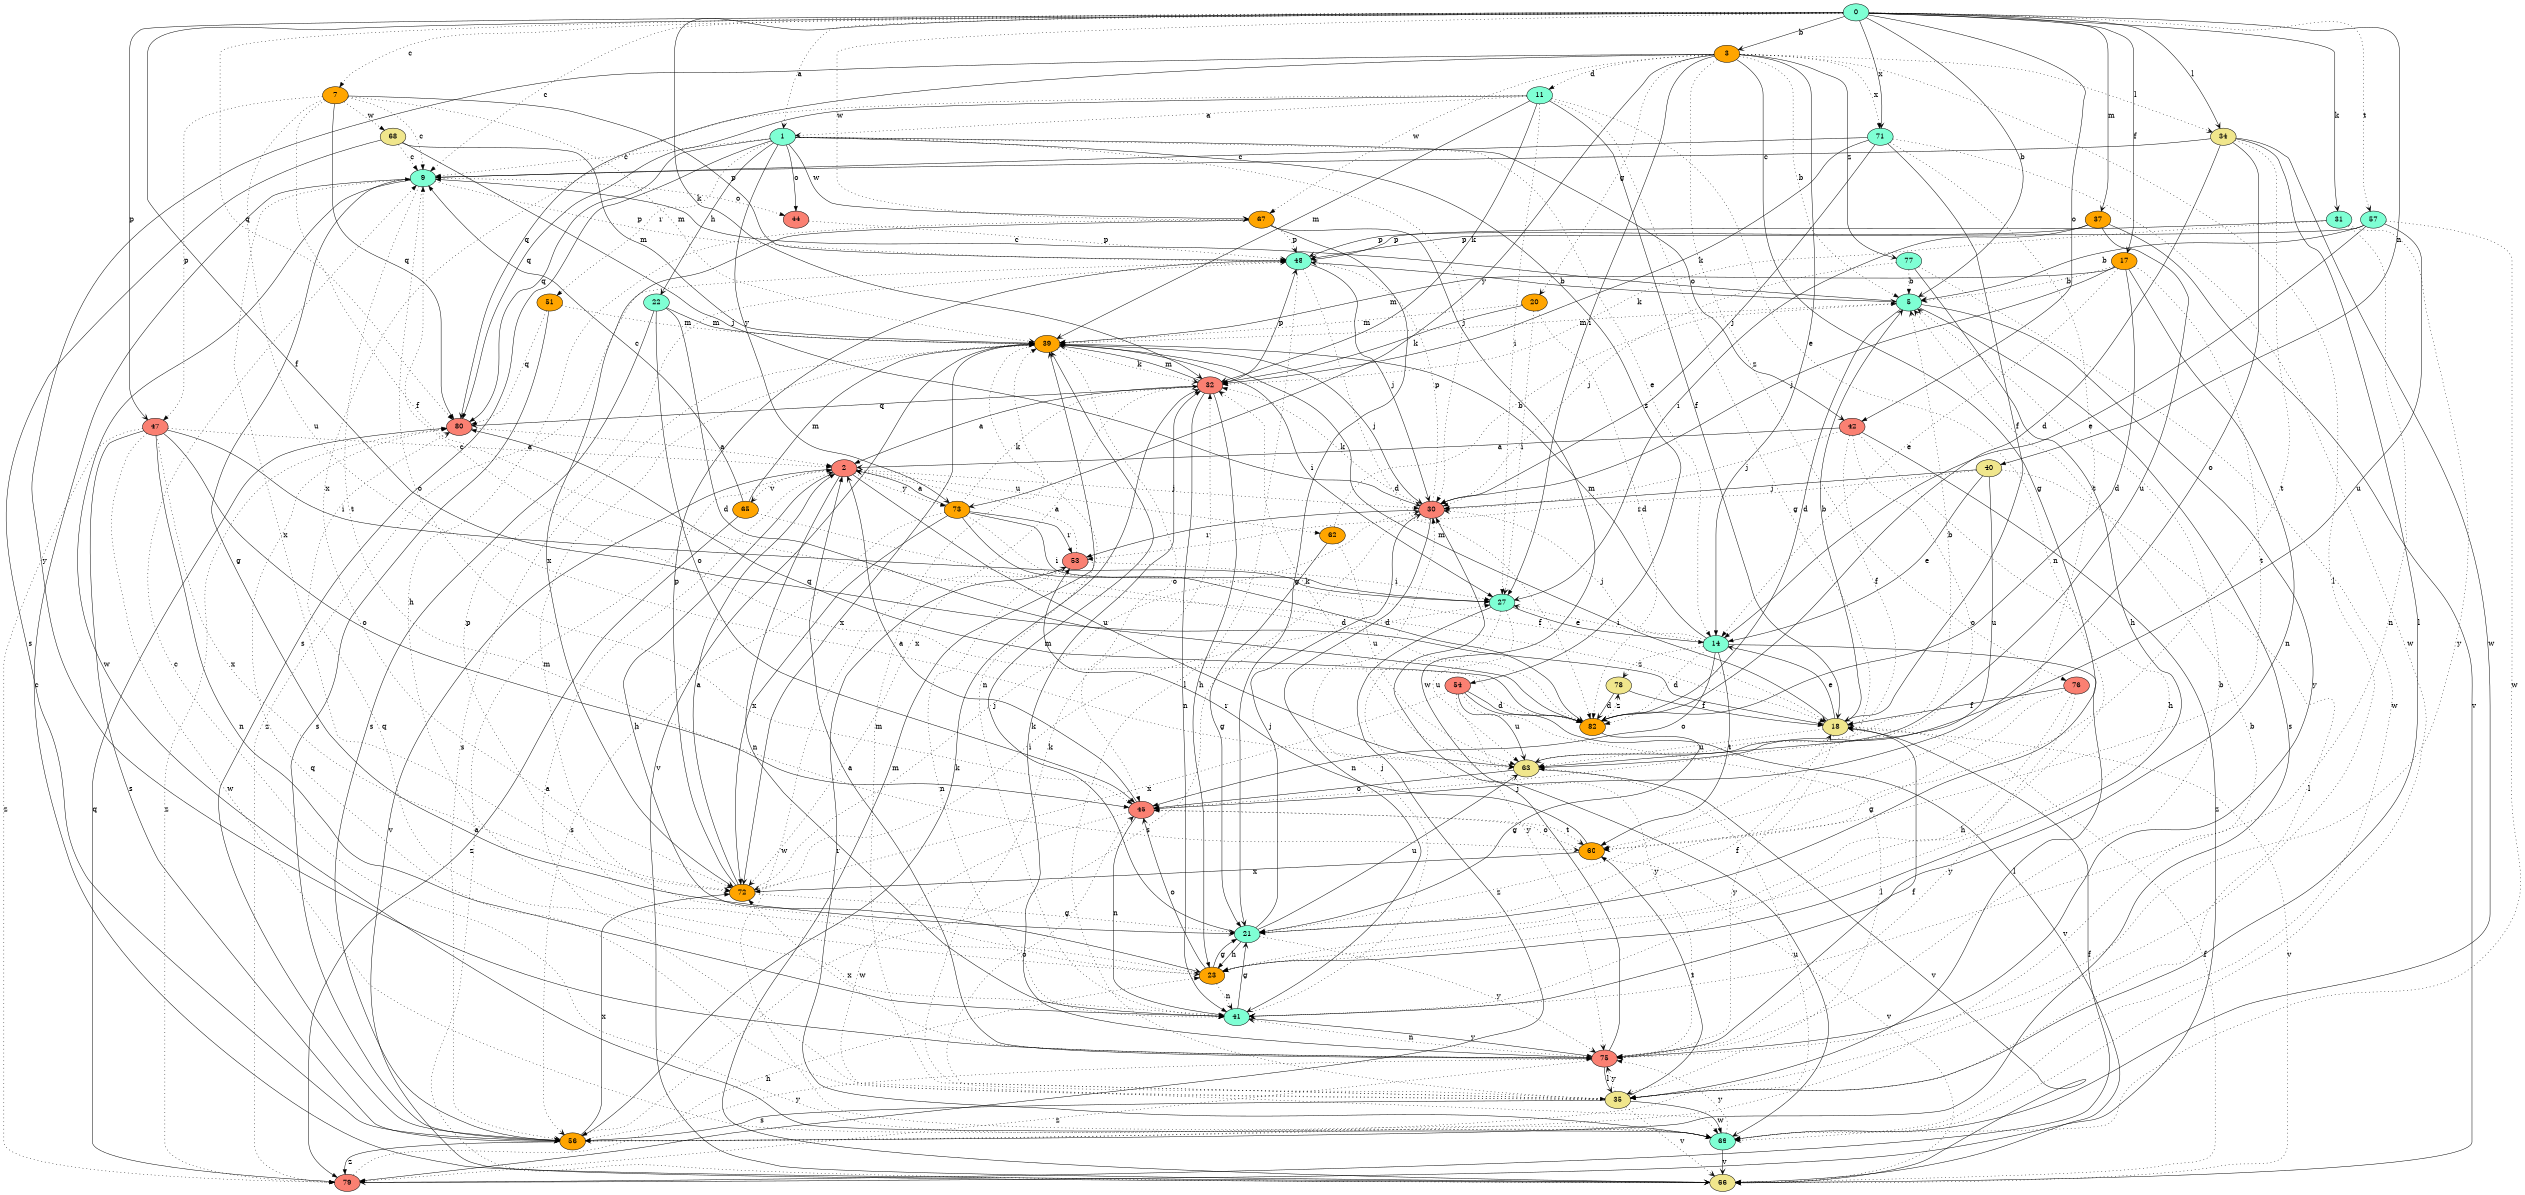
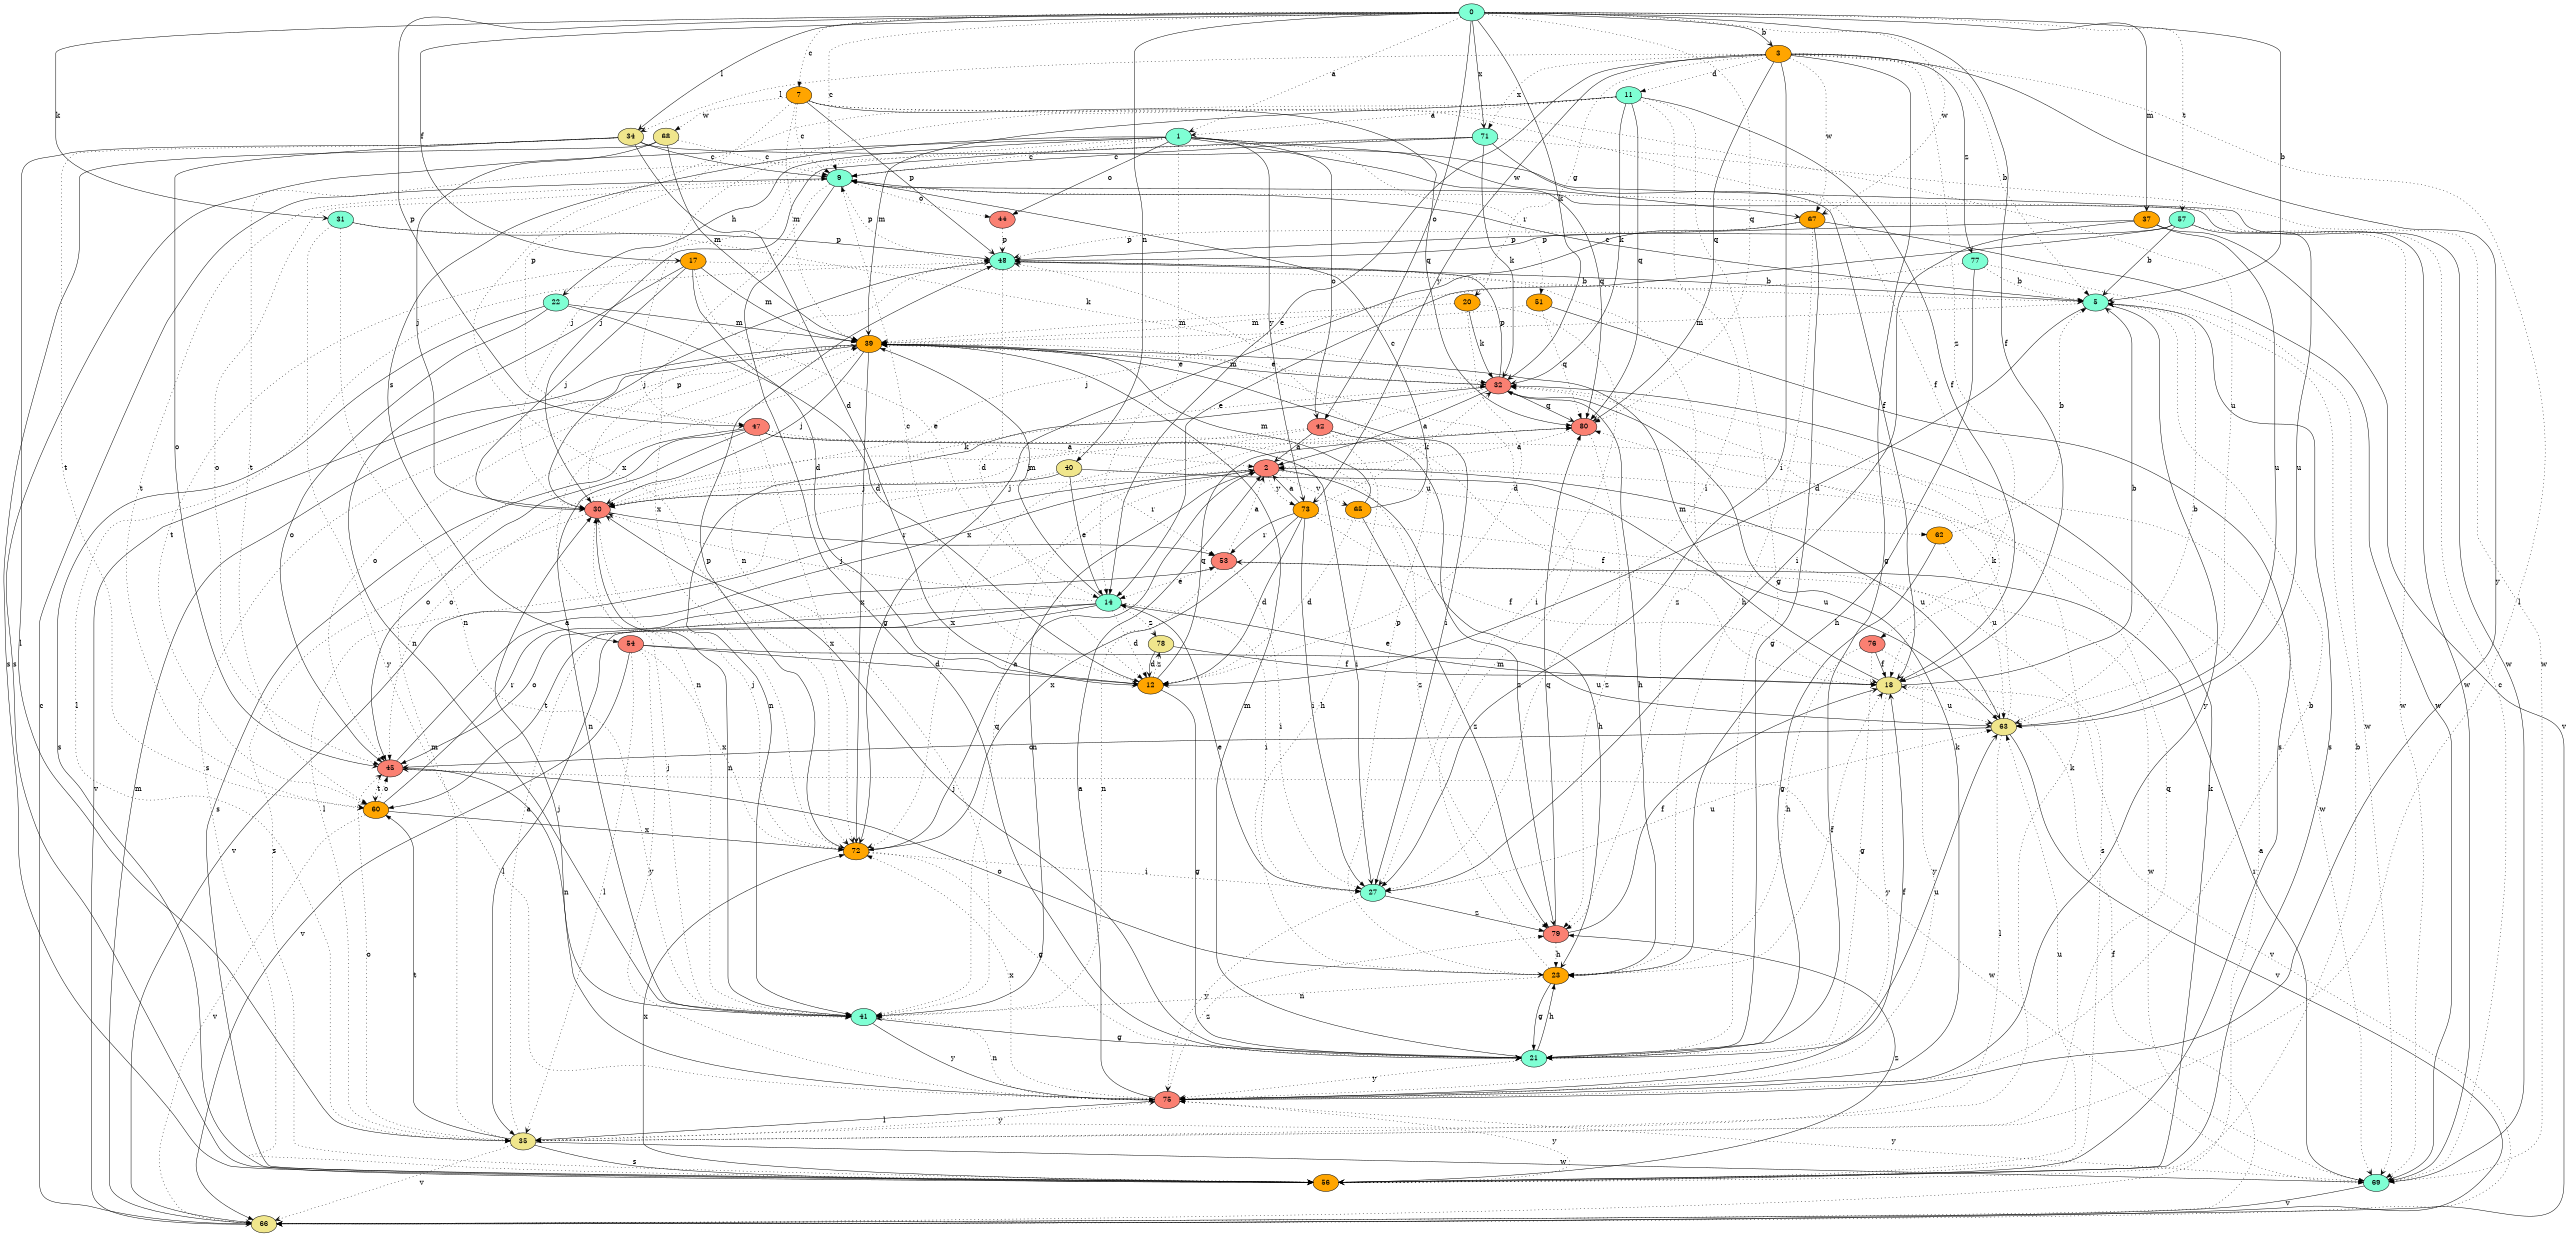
(1139, 365) -> (1274, 365)
none -> (1167, 583)
(1593, 727) -> (1151, 686)
none -> (1344, 1128)
